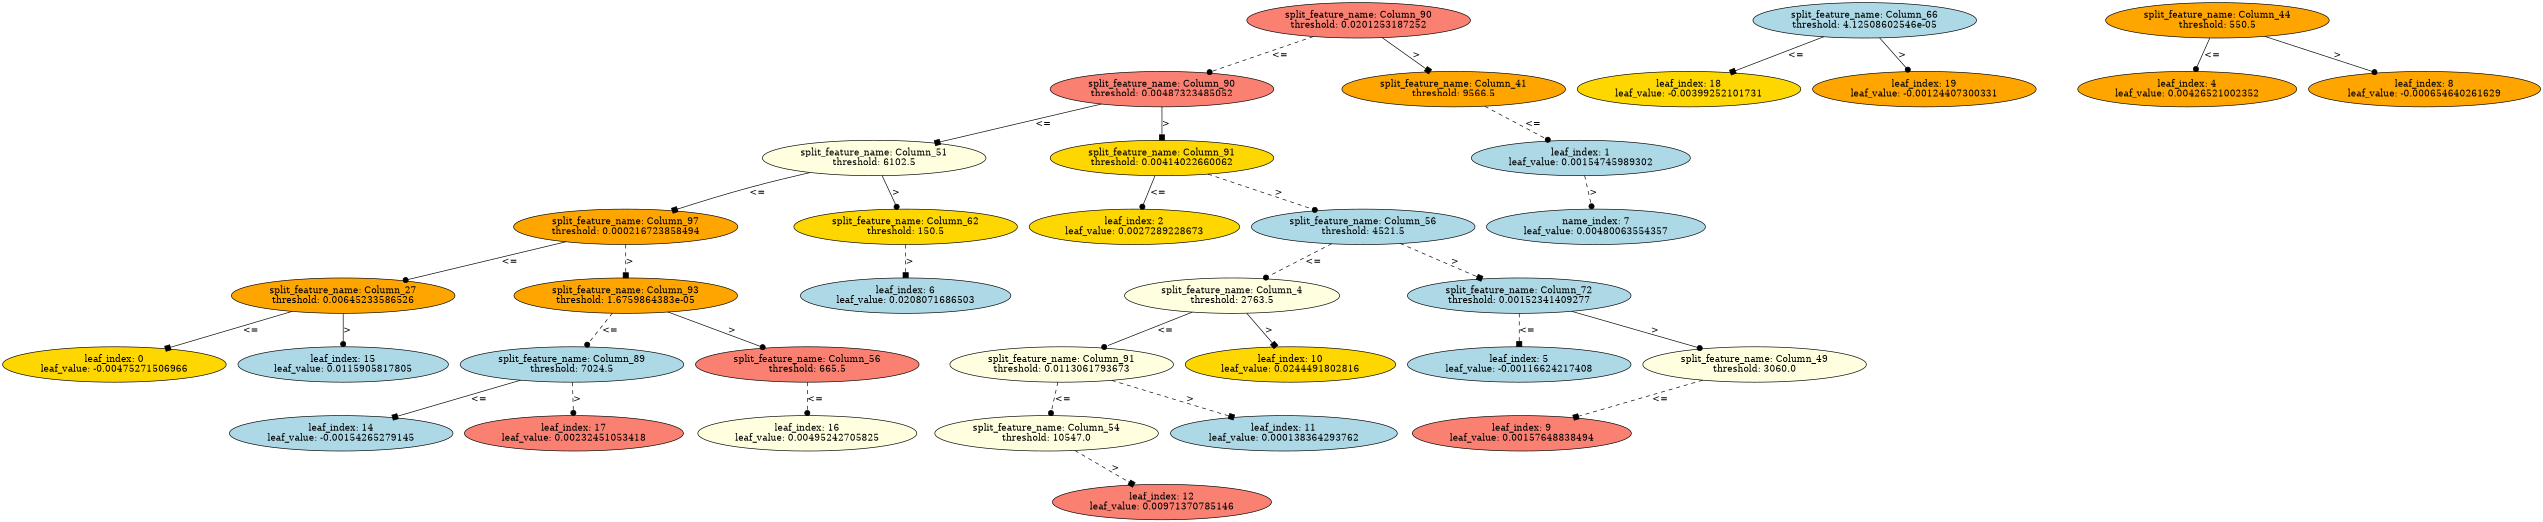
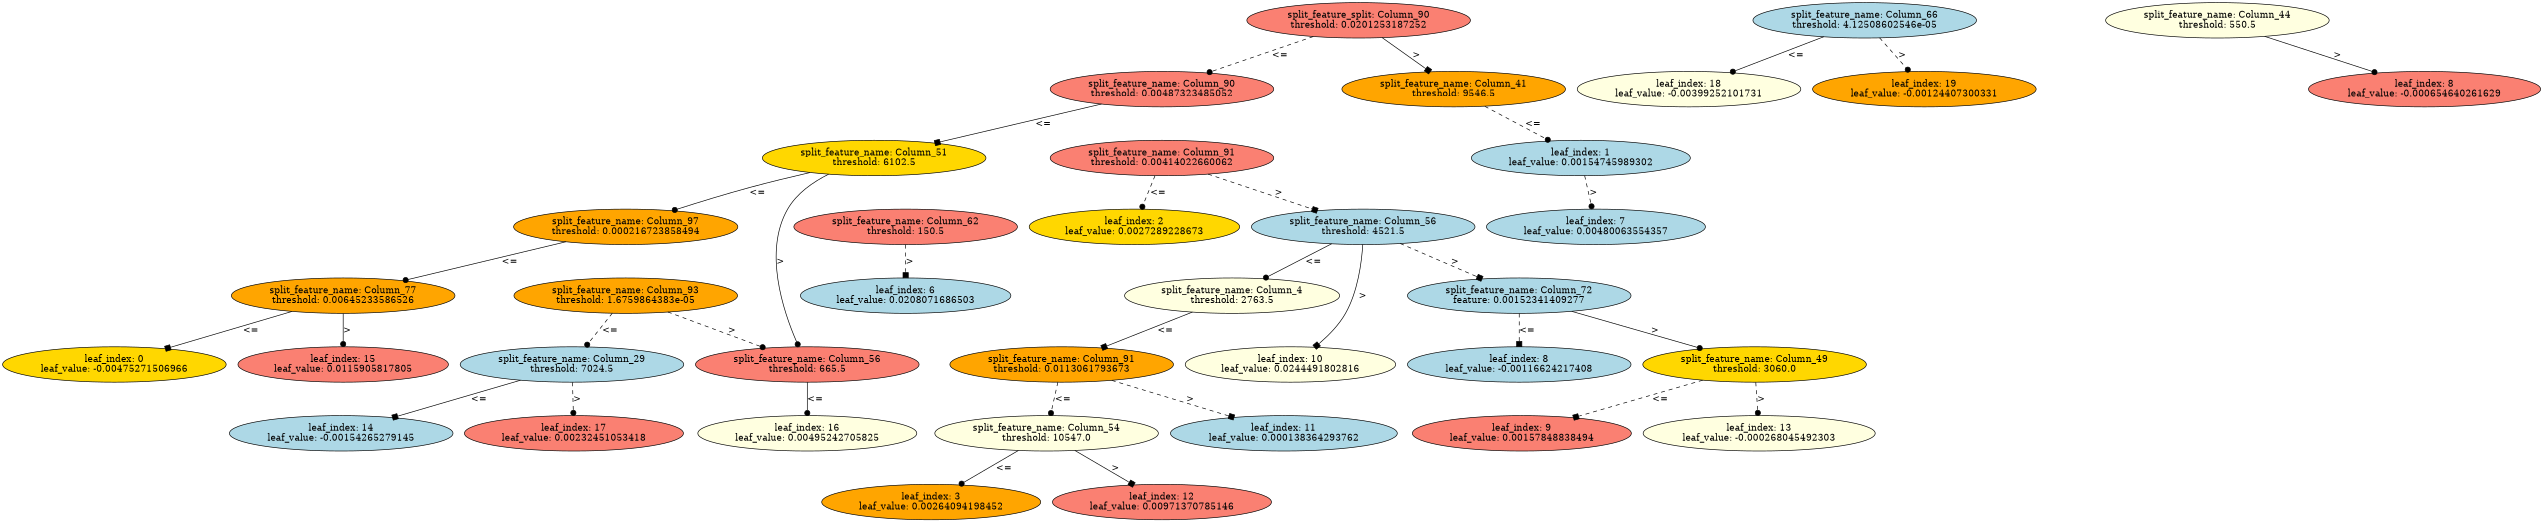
(1359, 20) -> (1359, 20)
(2217, 20) -> (2217, 20)
(1893, 53) -> (1893, 53)
(1780, 54) -> (1780, 54)
(1454, 89) -> (1454, 89)
(1689, 89) -> (1689, 89)
(2187, 89) -> none
(2425, 89) -> (2425, 89)
(1162, 120) -> none
(874, 158) -> (874, 158)
(1162, 158) -> (1162, 158)
(743, 189) -> (743, 189)
(889, 190) -> (777, 249)
(1149, 190) -> (1149, 190)
(1260, 191) -> (1260, 191)
(906, 227) -> (906, 227)
(1596, 227) -> (1596, 227)
(626, 258) -> none
(1300, 260) -> (1300, 260)
(343, 296) -> (343, 296)
(1519, 296) -> (1519, 296)
(1259, 328) -> (1352, 299)
(714, 329) -> (714, 329)
(1150, 329) -> (1150, 329)
(343, 364) -> (343, 364)
(572, 364) -> (572, 364)
(1062, 364) -> (1062, 364)
(1290, 364) -> (1290, 364)
(1519, 364) -> (1519, 364)
(1755, 364) -> (1755, 364)
(807, 396) -> (807, 396)
(1522, 433) -> (1522, 433)
none -> (1759, 433)
(1101, 466) -> (1101, 466)
none -> (931, 502)
